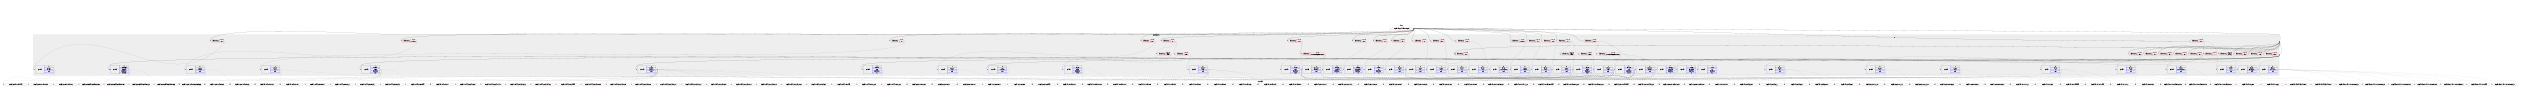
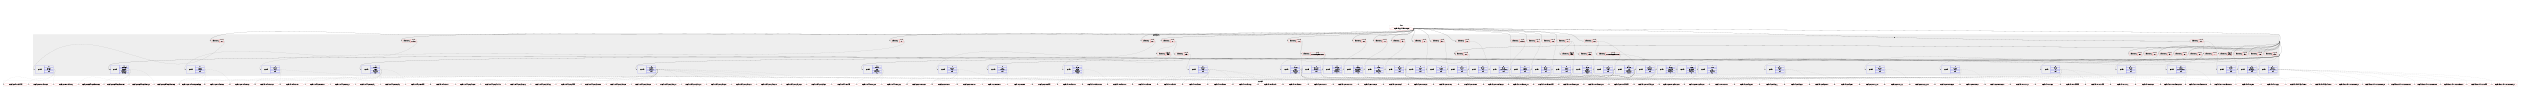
(1521, 85) -> (1521, 85)
